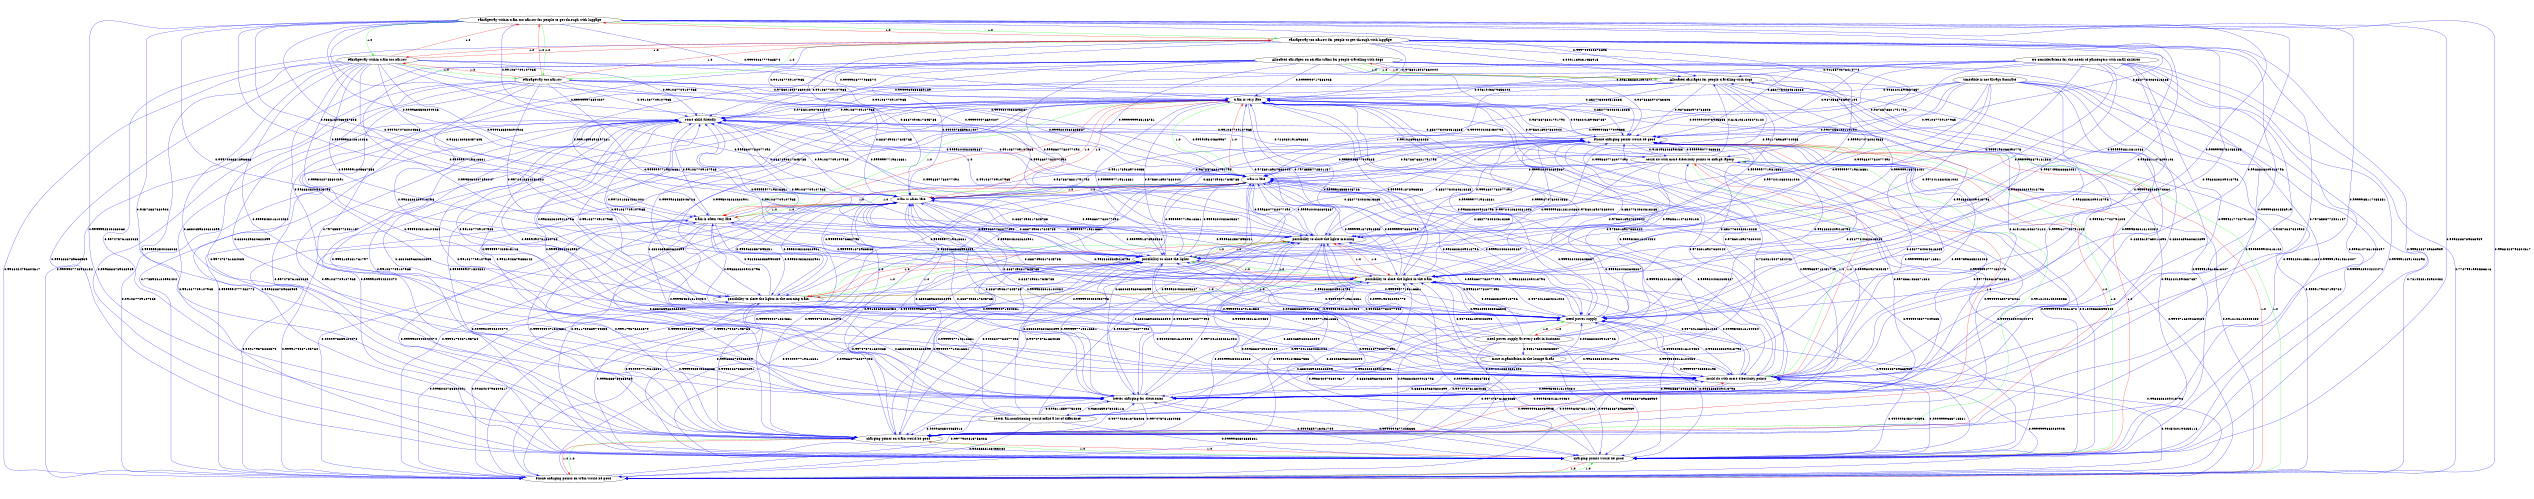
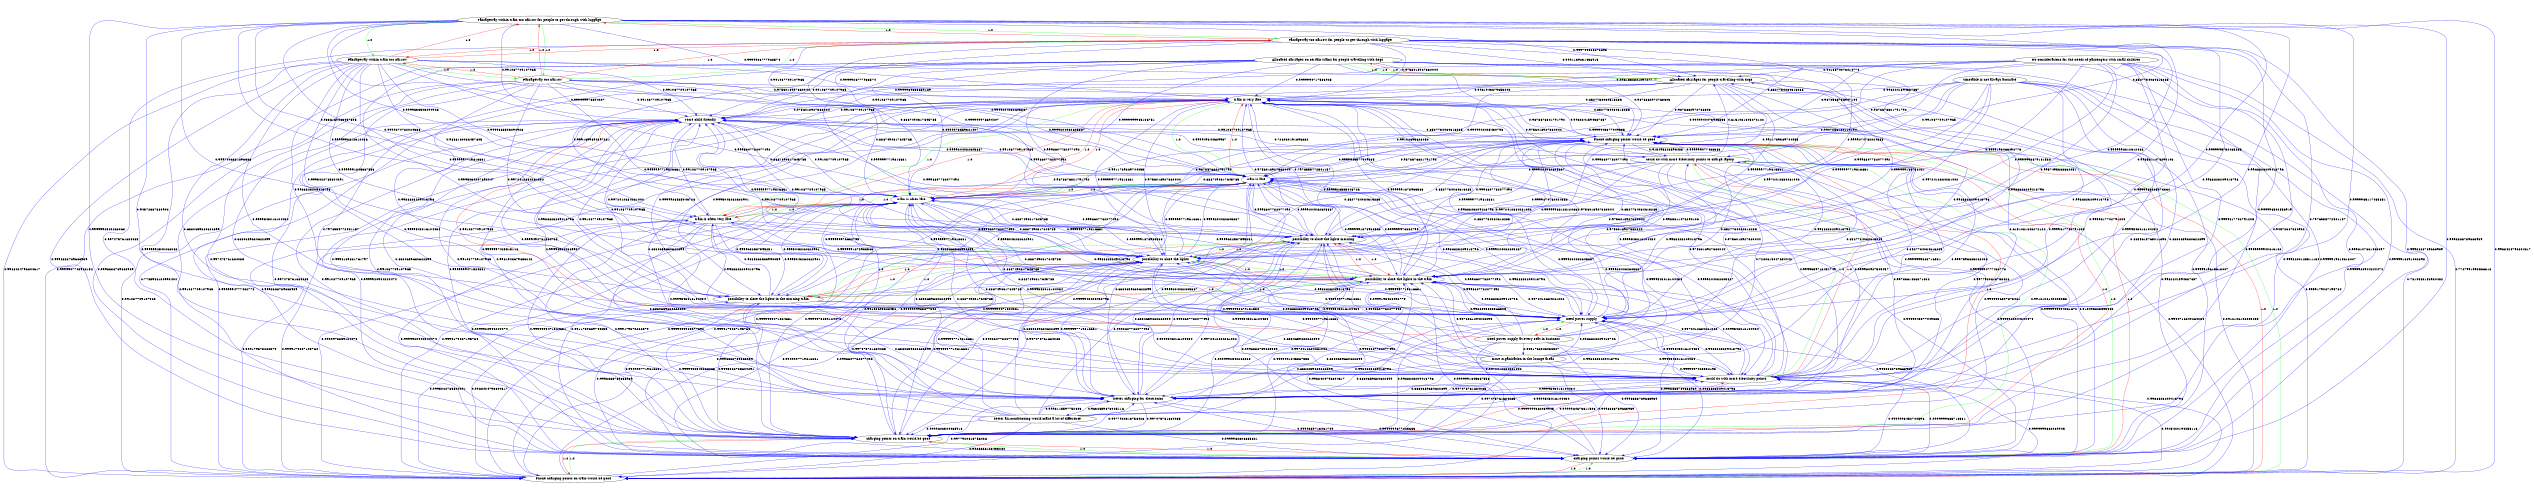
(975, 183) -> none
none -> (1663, 237)
(860, 315) -> (860, 315)
